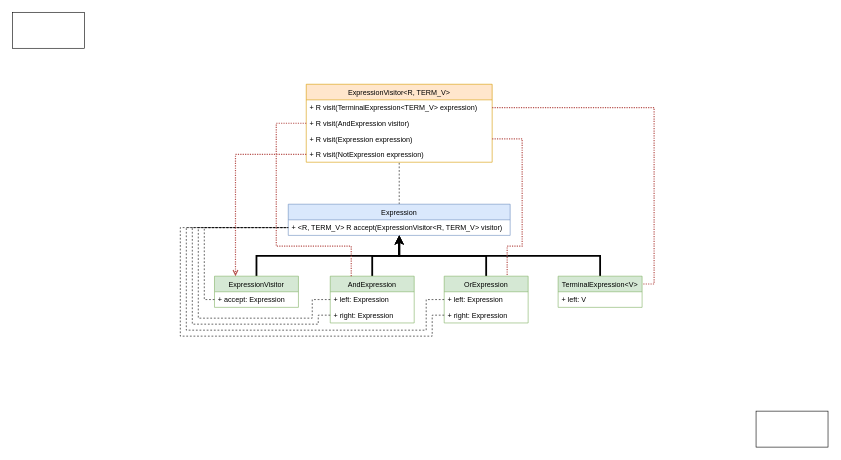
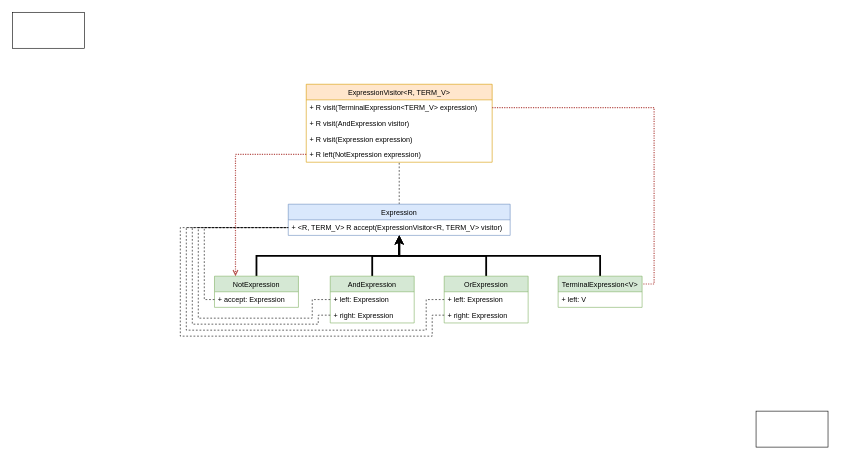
(375, 155) -> (373, 155)
(522, 201) -> none
(276, 223) -> none
(256, 284) -> (256, 284)
